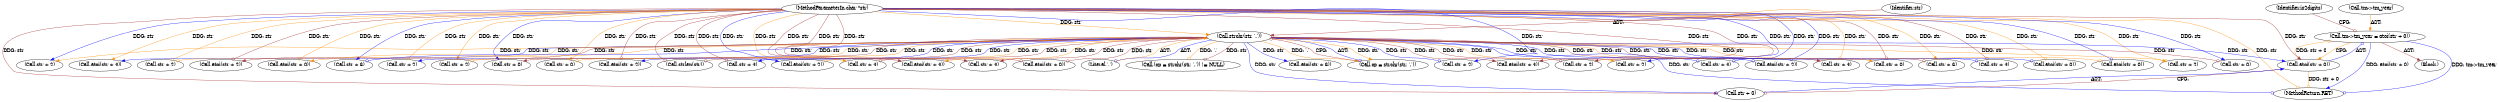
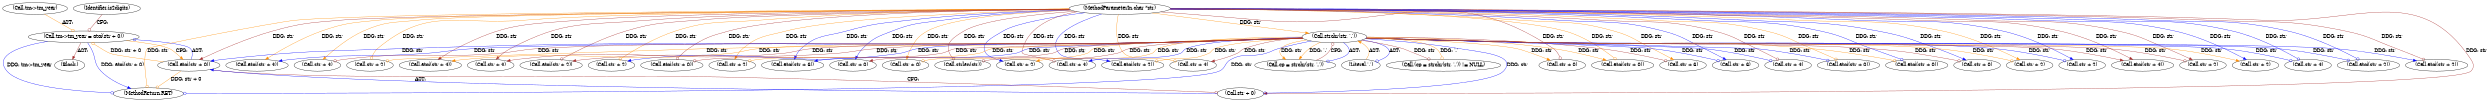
(1906, 8) -> none
none -> (928, 18)
(2371, 21) -> (58, 22)
